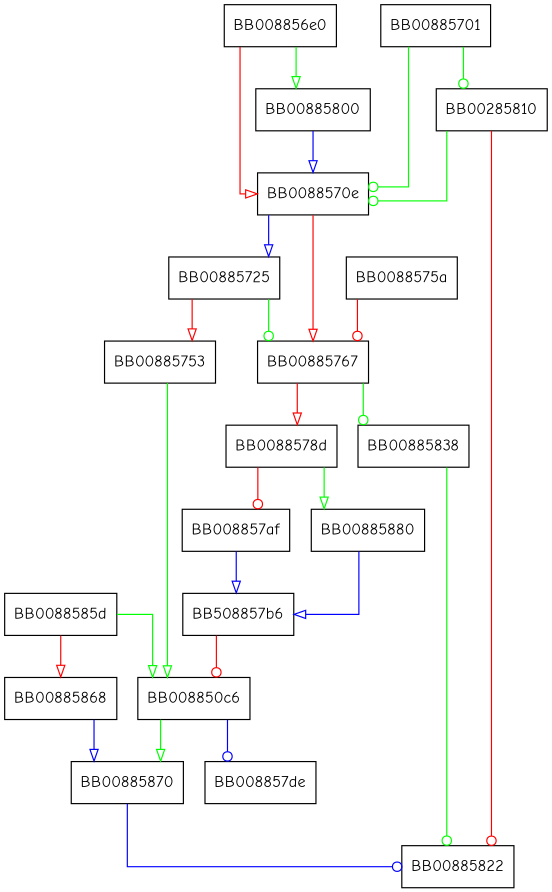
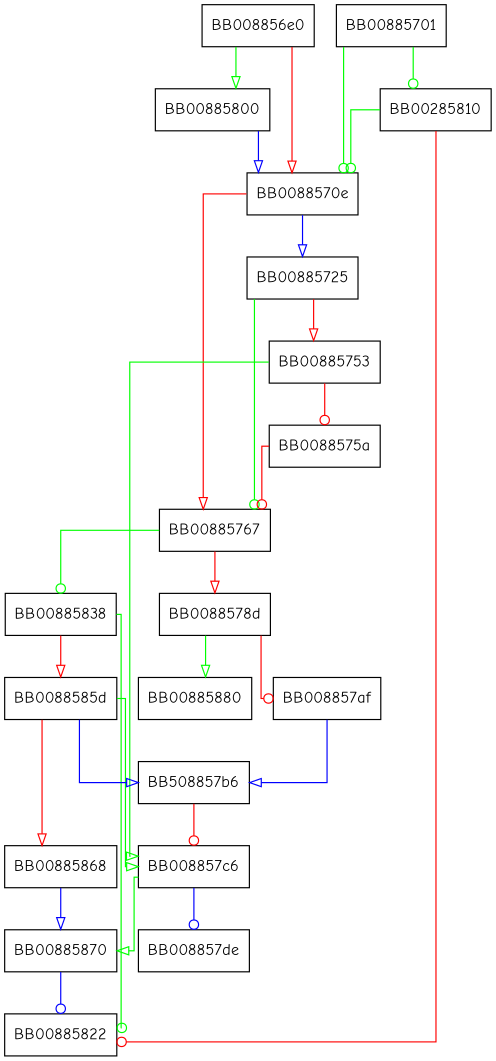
none -> (325, 399)
(359, 610) -> (79, 775)
none -> (61, 650)
(194, 698) -> (194, 867)
